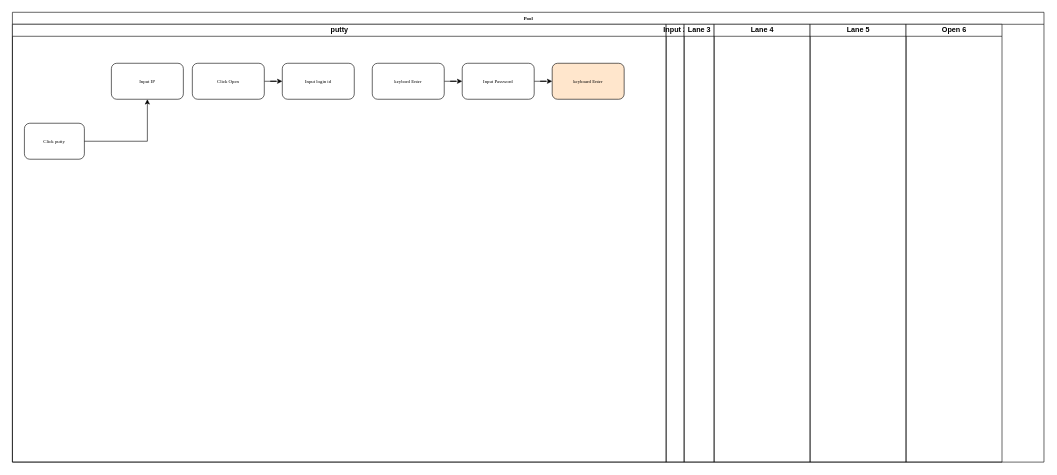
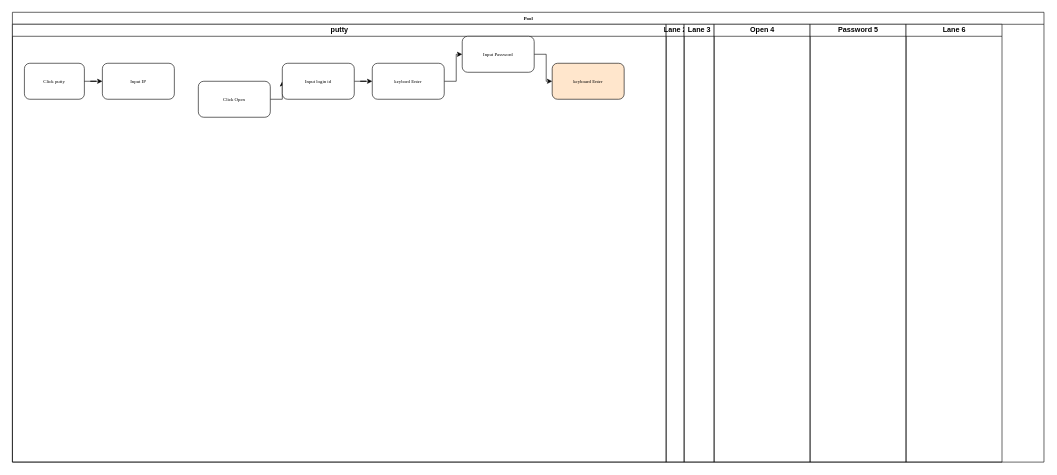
(676, 30) -> (676, 30)
(763, 30) -> (763, 30)
(859, 30) -> (859, 30)
(955, 30) -> (955, 30)
(147, 81) -> (138, 81)
(228, 81) -> (234, 99)
none -> (363, 81)
(498, 81) -> (498, 54)
(54, 141) -> (54, 81)
